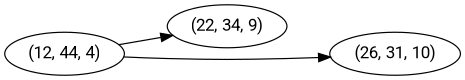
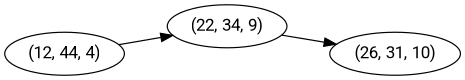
(221, 59) -> (303, 39)
